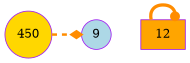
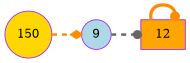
(28, 35) -> (28, 35)
none -> (123, 35)
